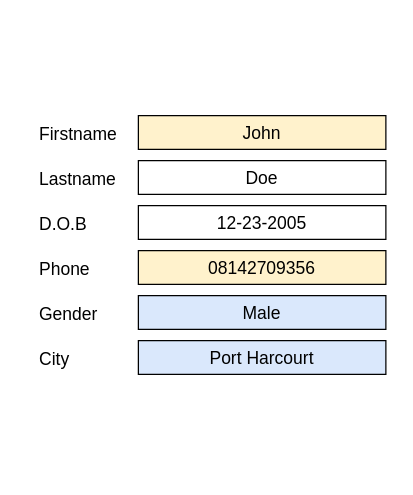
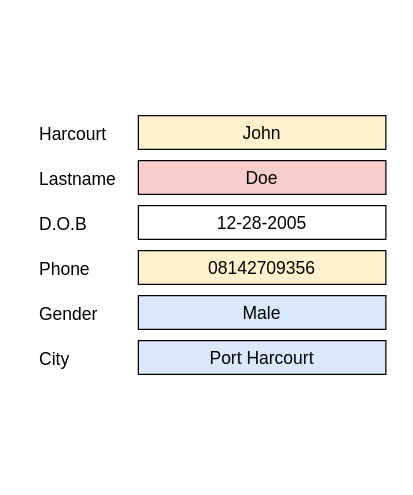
(75, 134) -> (73, 134)
(262, 178) -> (262, 178)
(262, 223) -> (262, 223)
